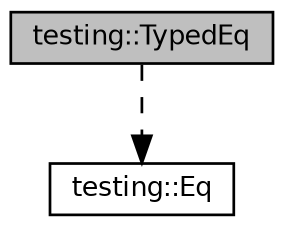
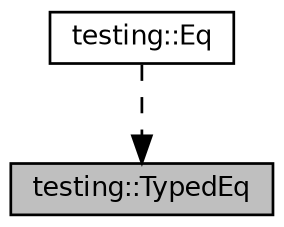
(142, 100) -> (142, 100)
